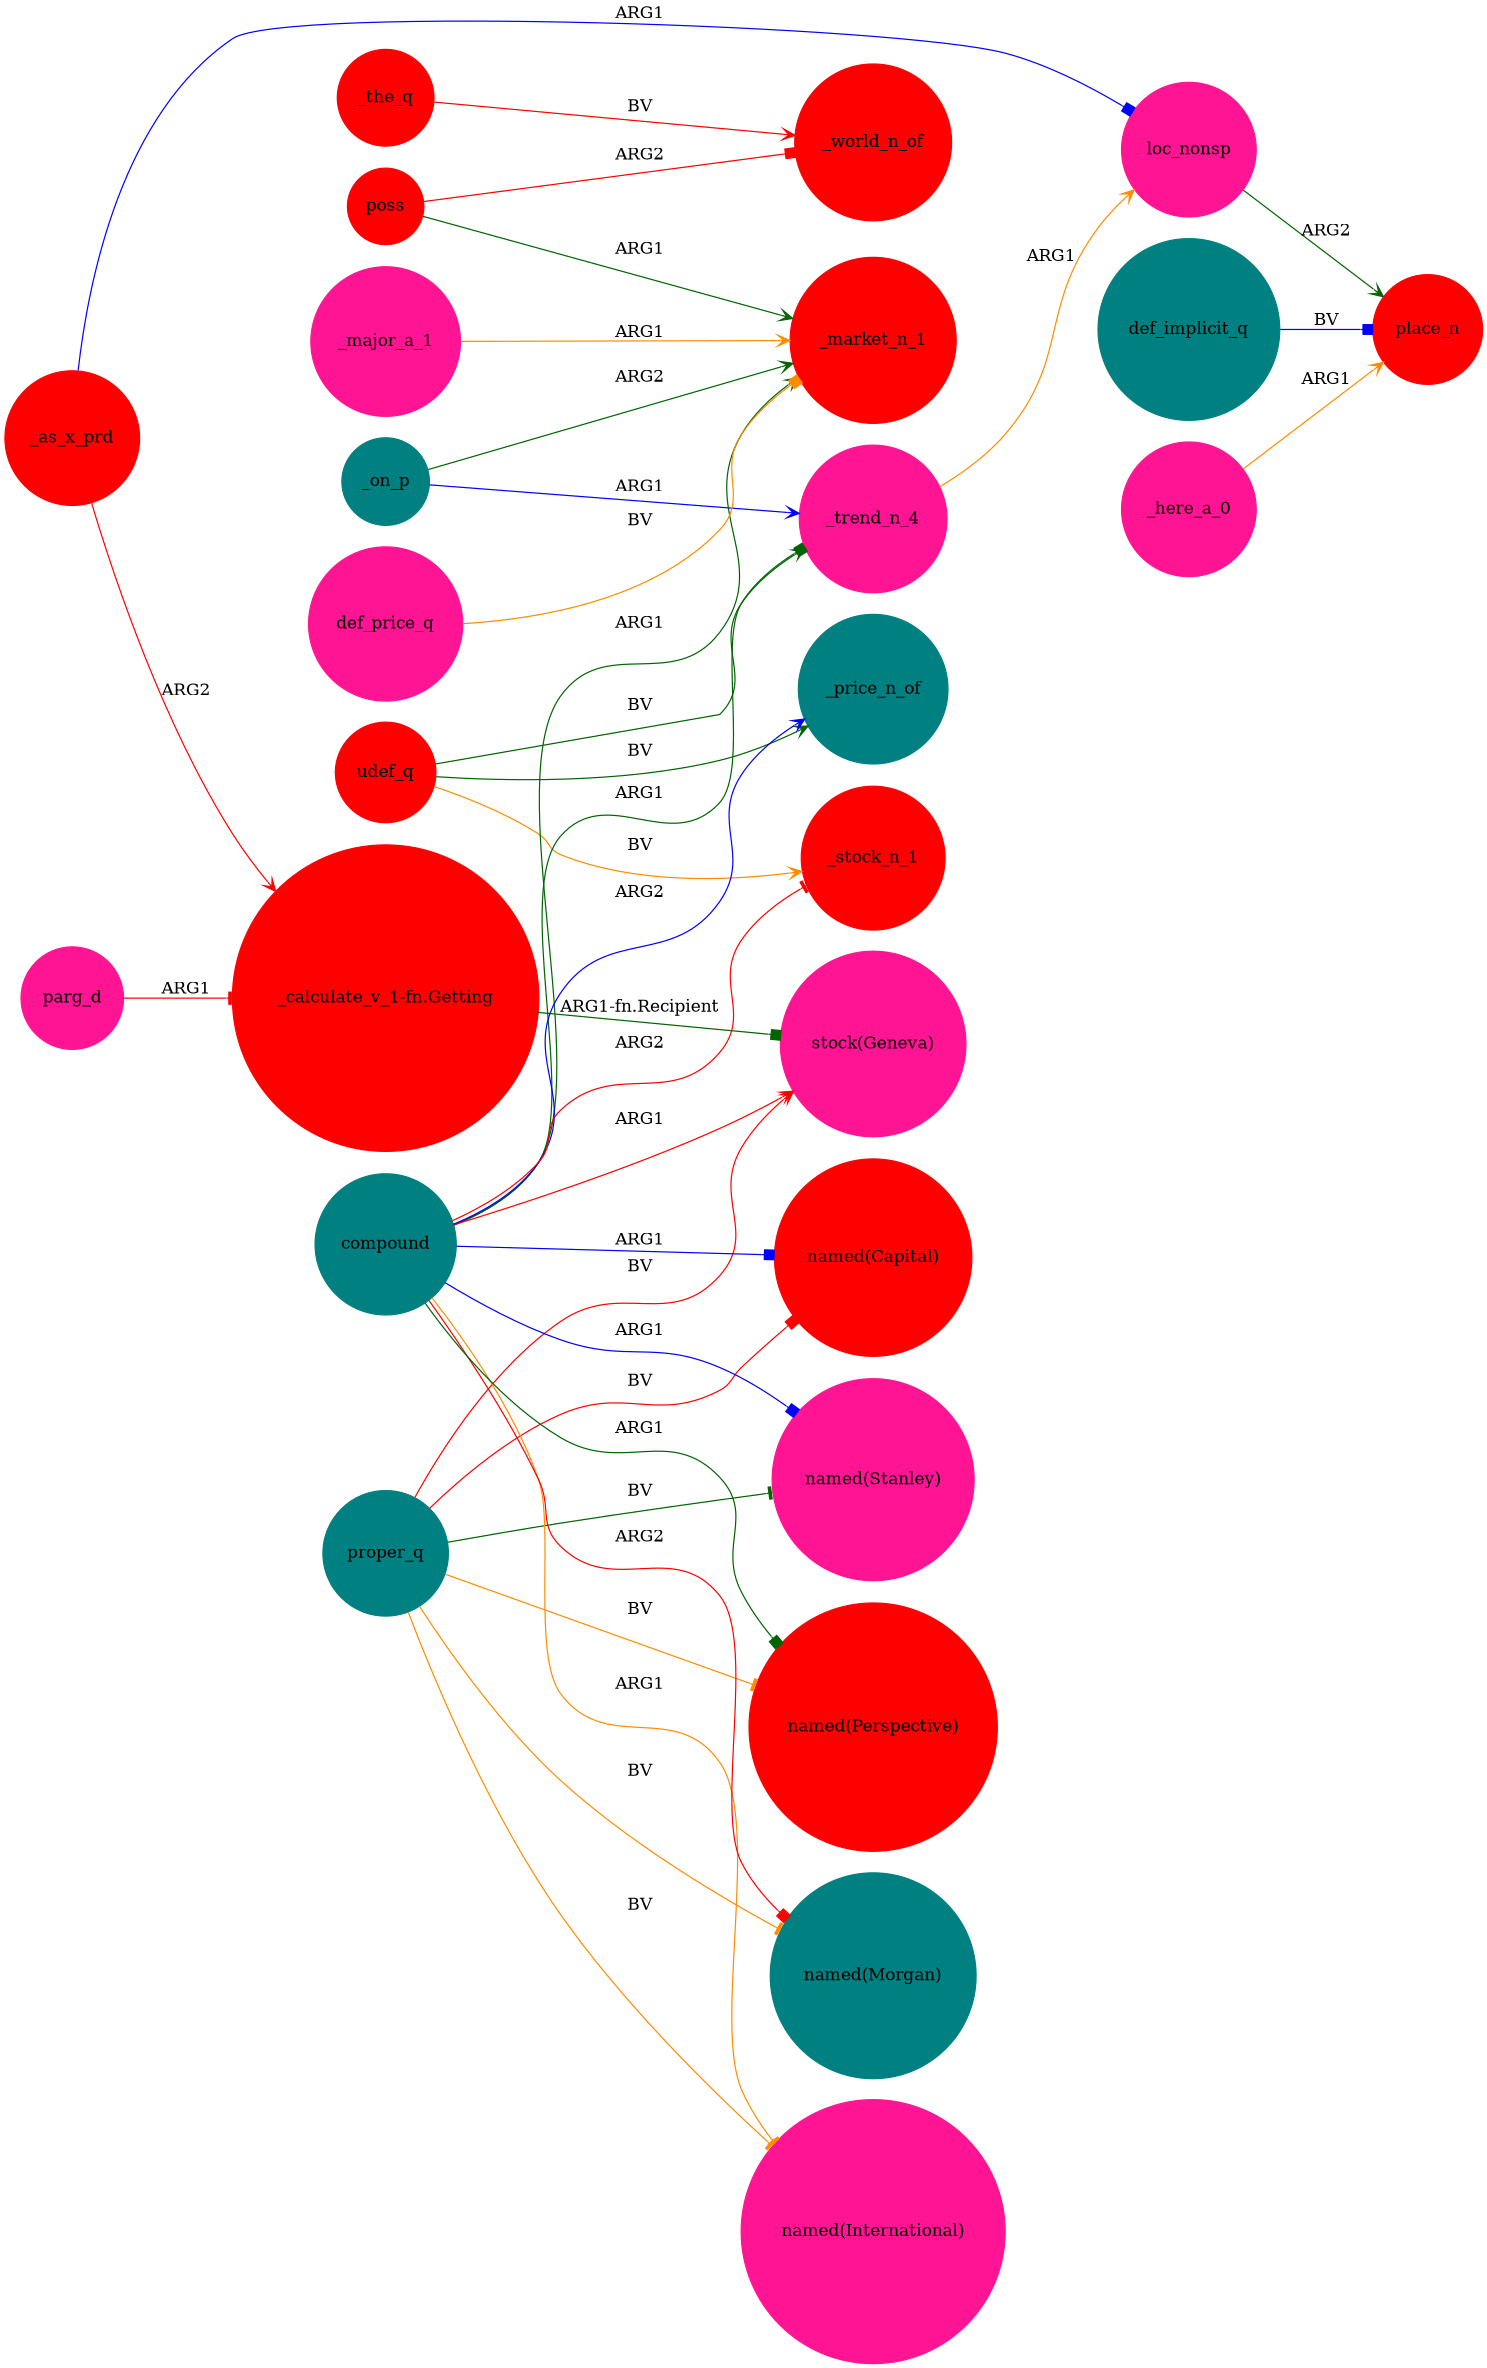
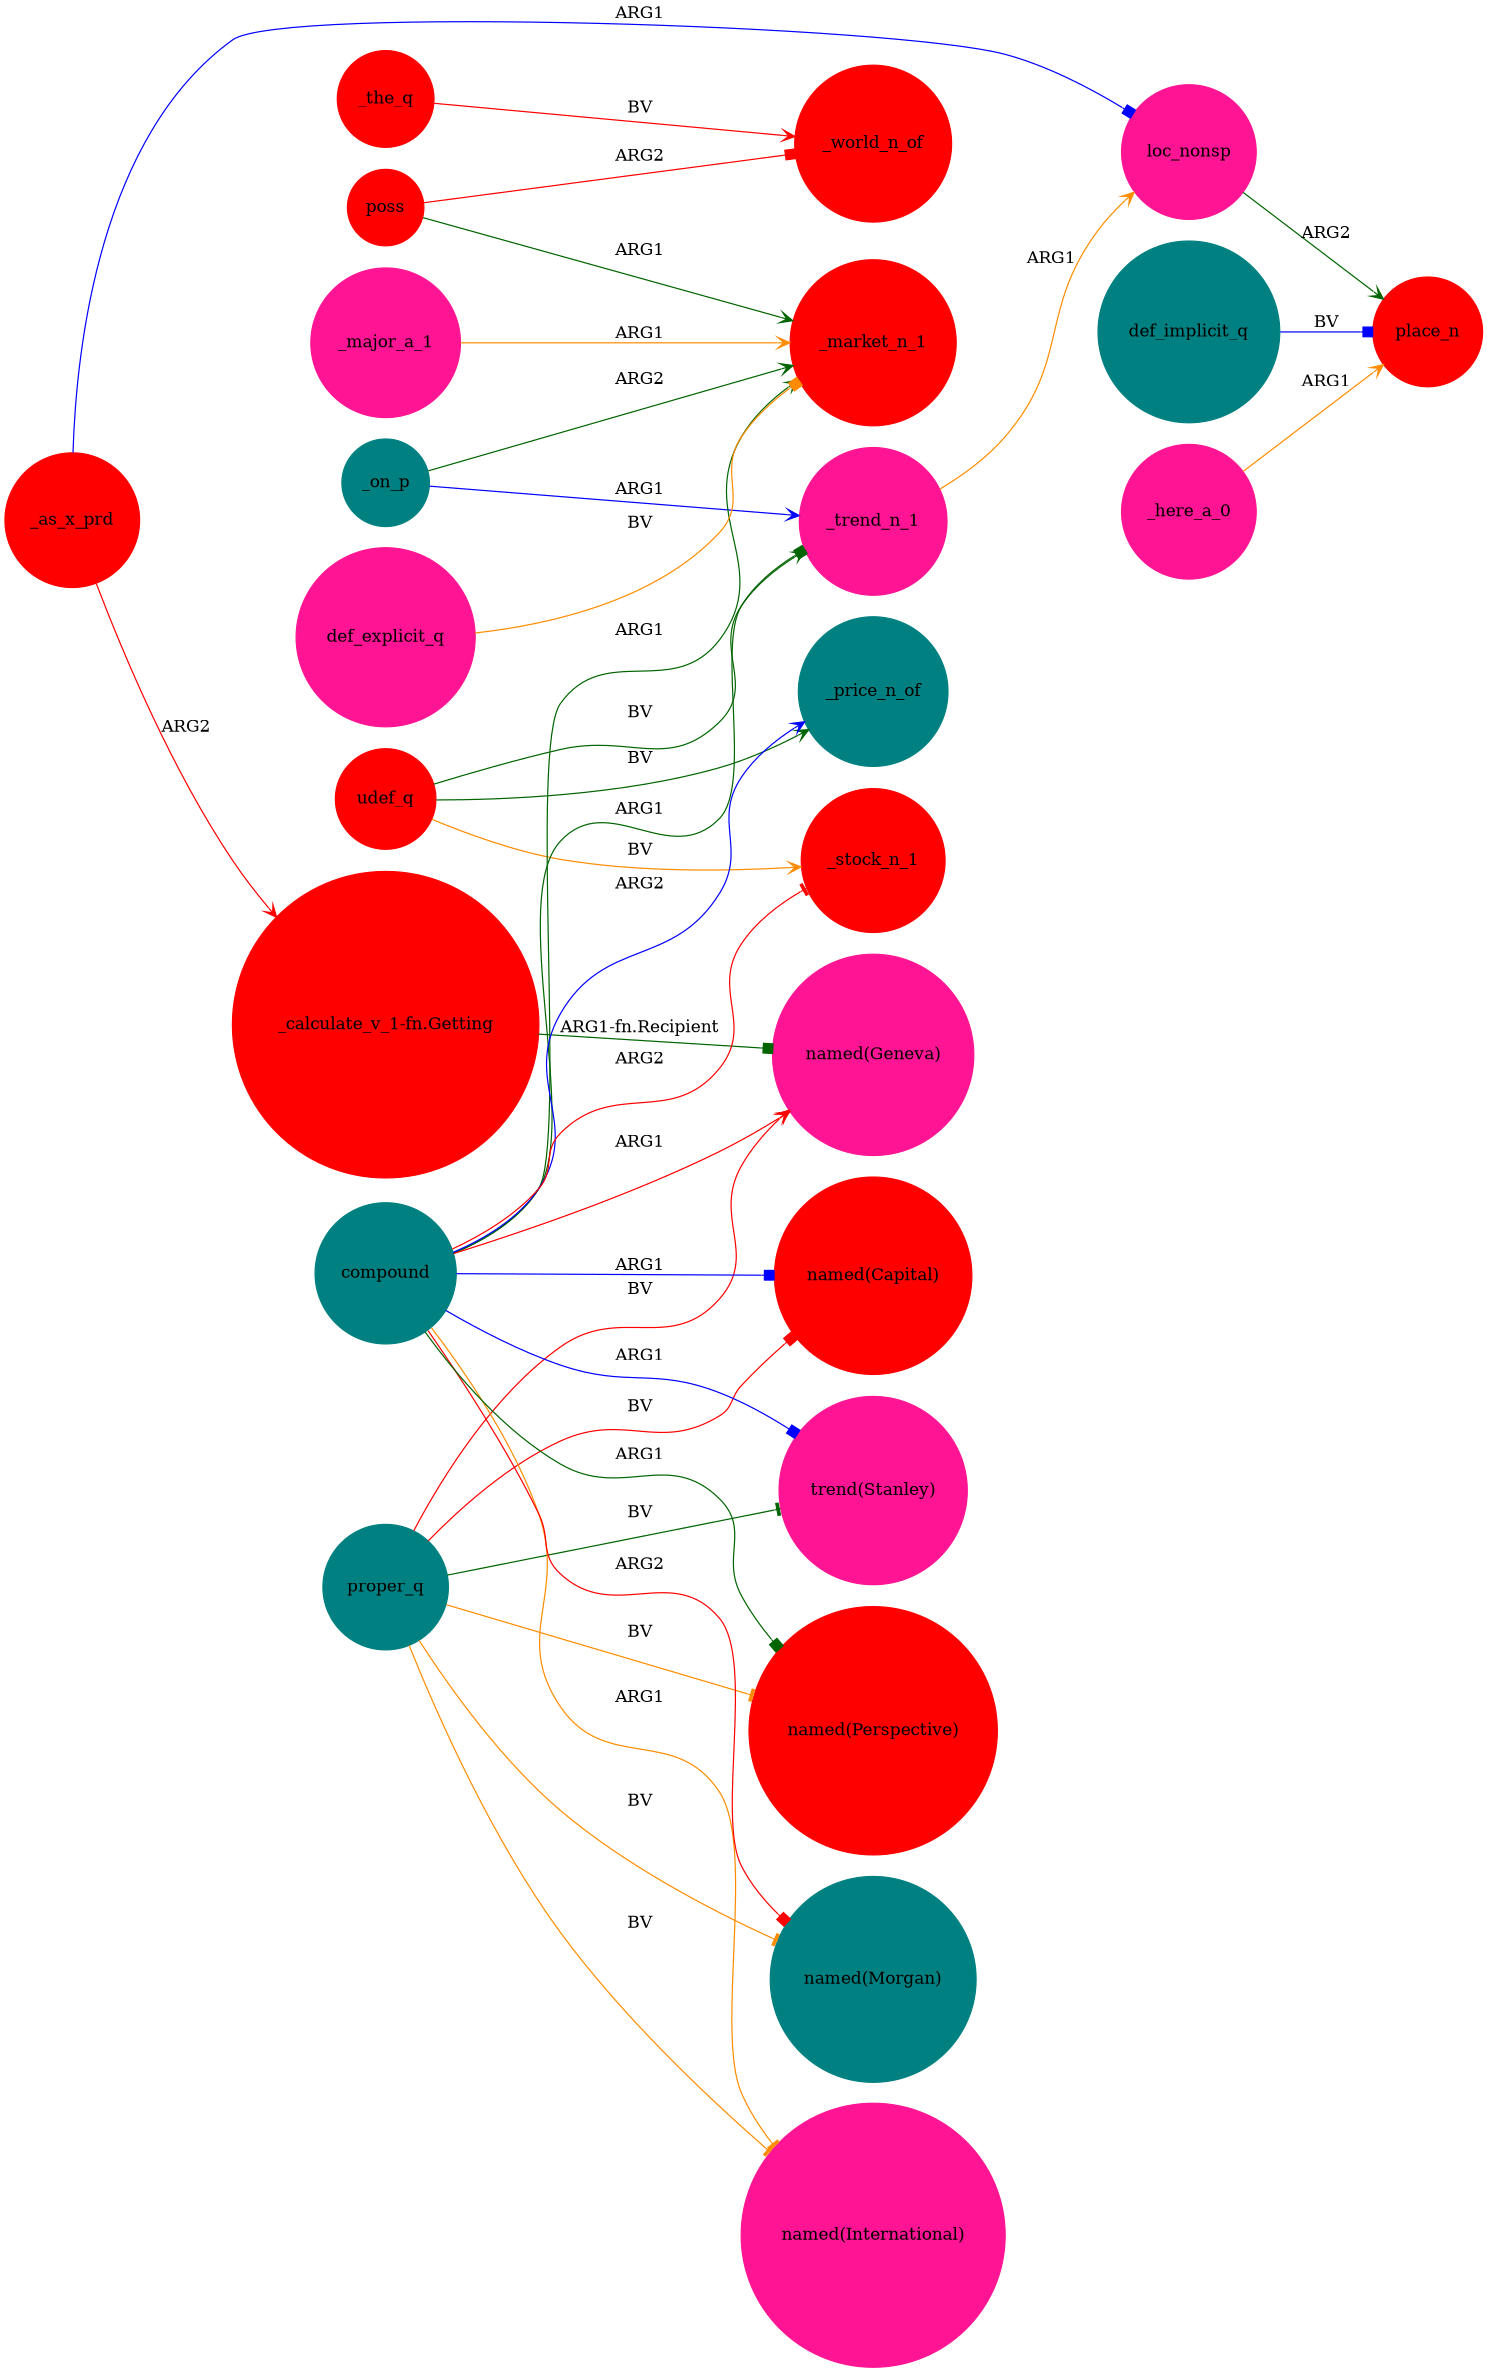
(873, 519) -> (873, 521)
(386, 624) -> (386, 637)
(72, 998) -> none
(873, 1044) -> (873, 1055)
(873, 1480) -> (873, 1491)
